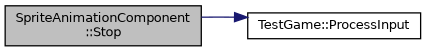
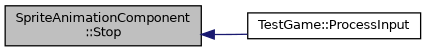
(218, 17) -> (231, 34)
